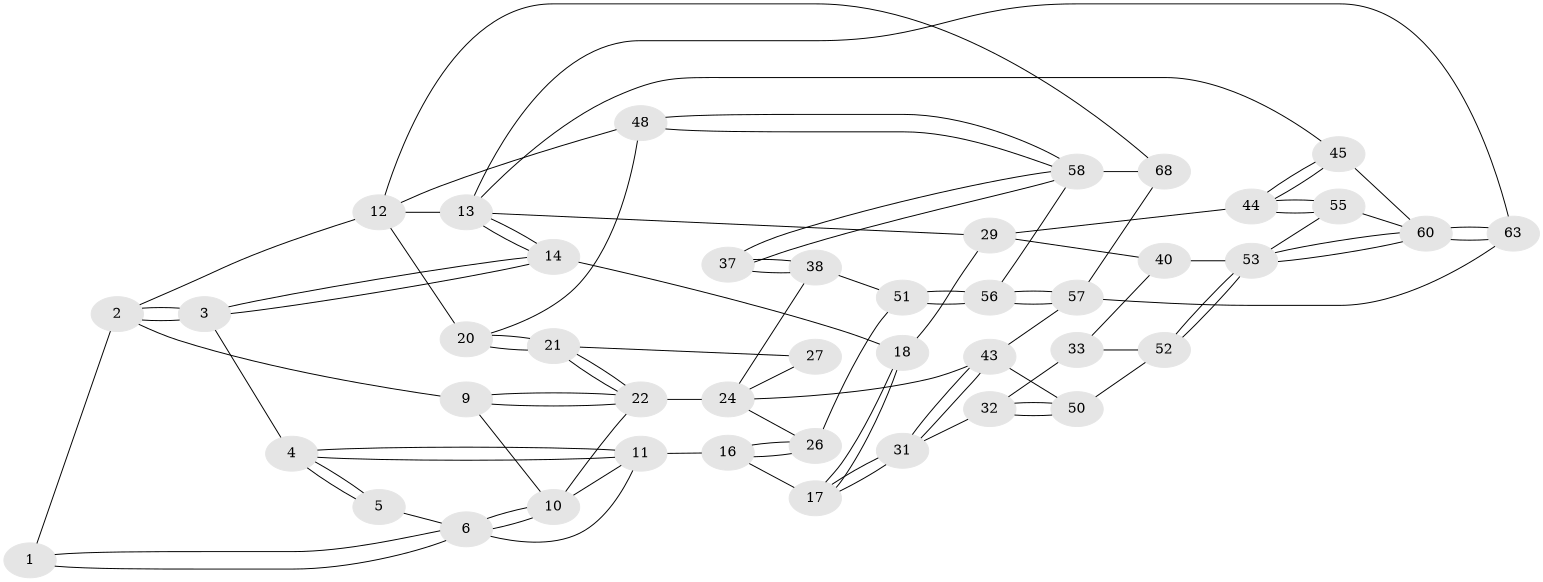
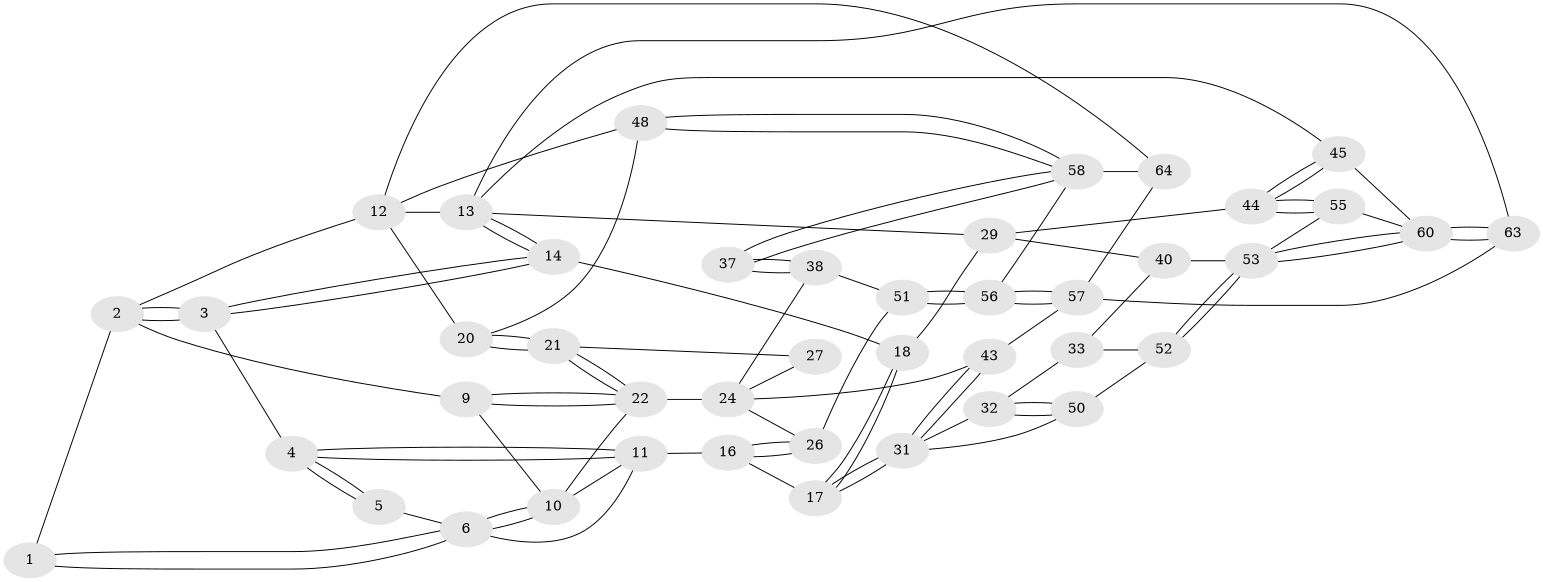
(1164, 172) -> (1164, 172)
(1037, 385) -> (994, 441)
